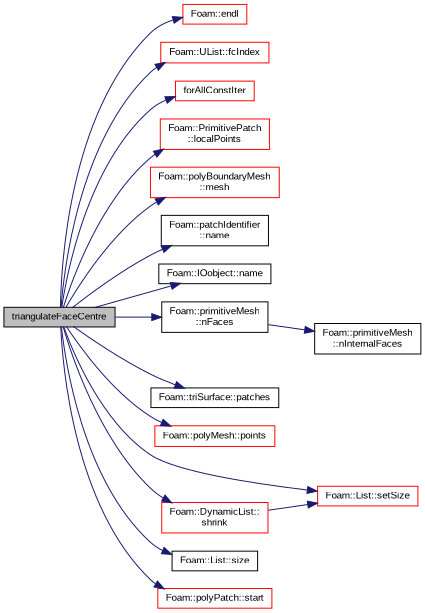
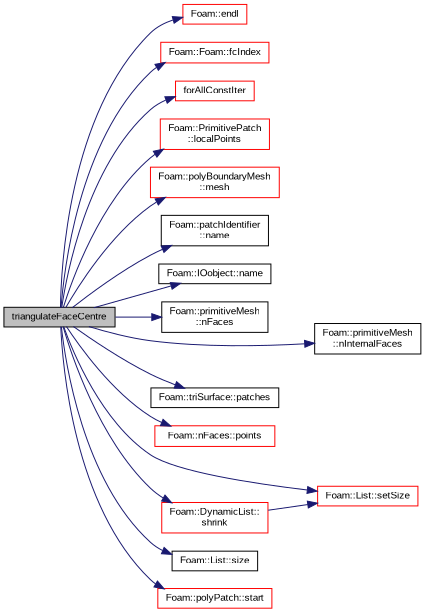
(215, 53) -> (215, 53)
(286, 327) -> (196, 345)
(215, 436) -> (215, 436)
